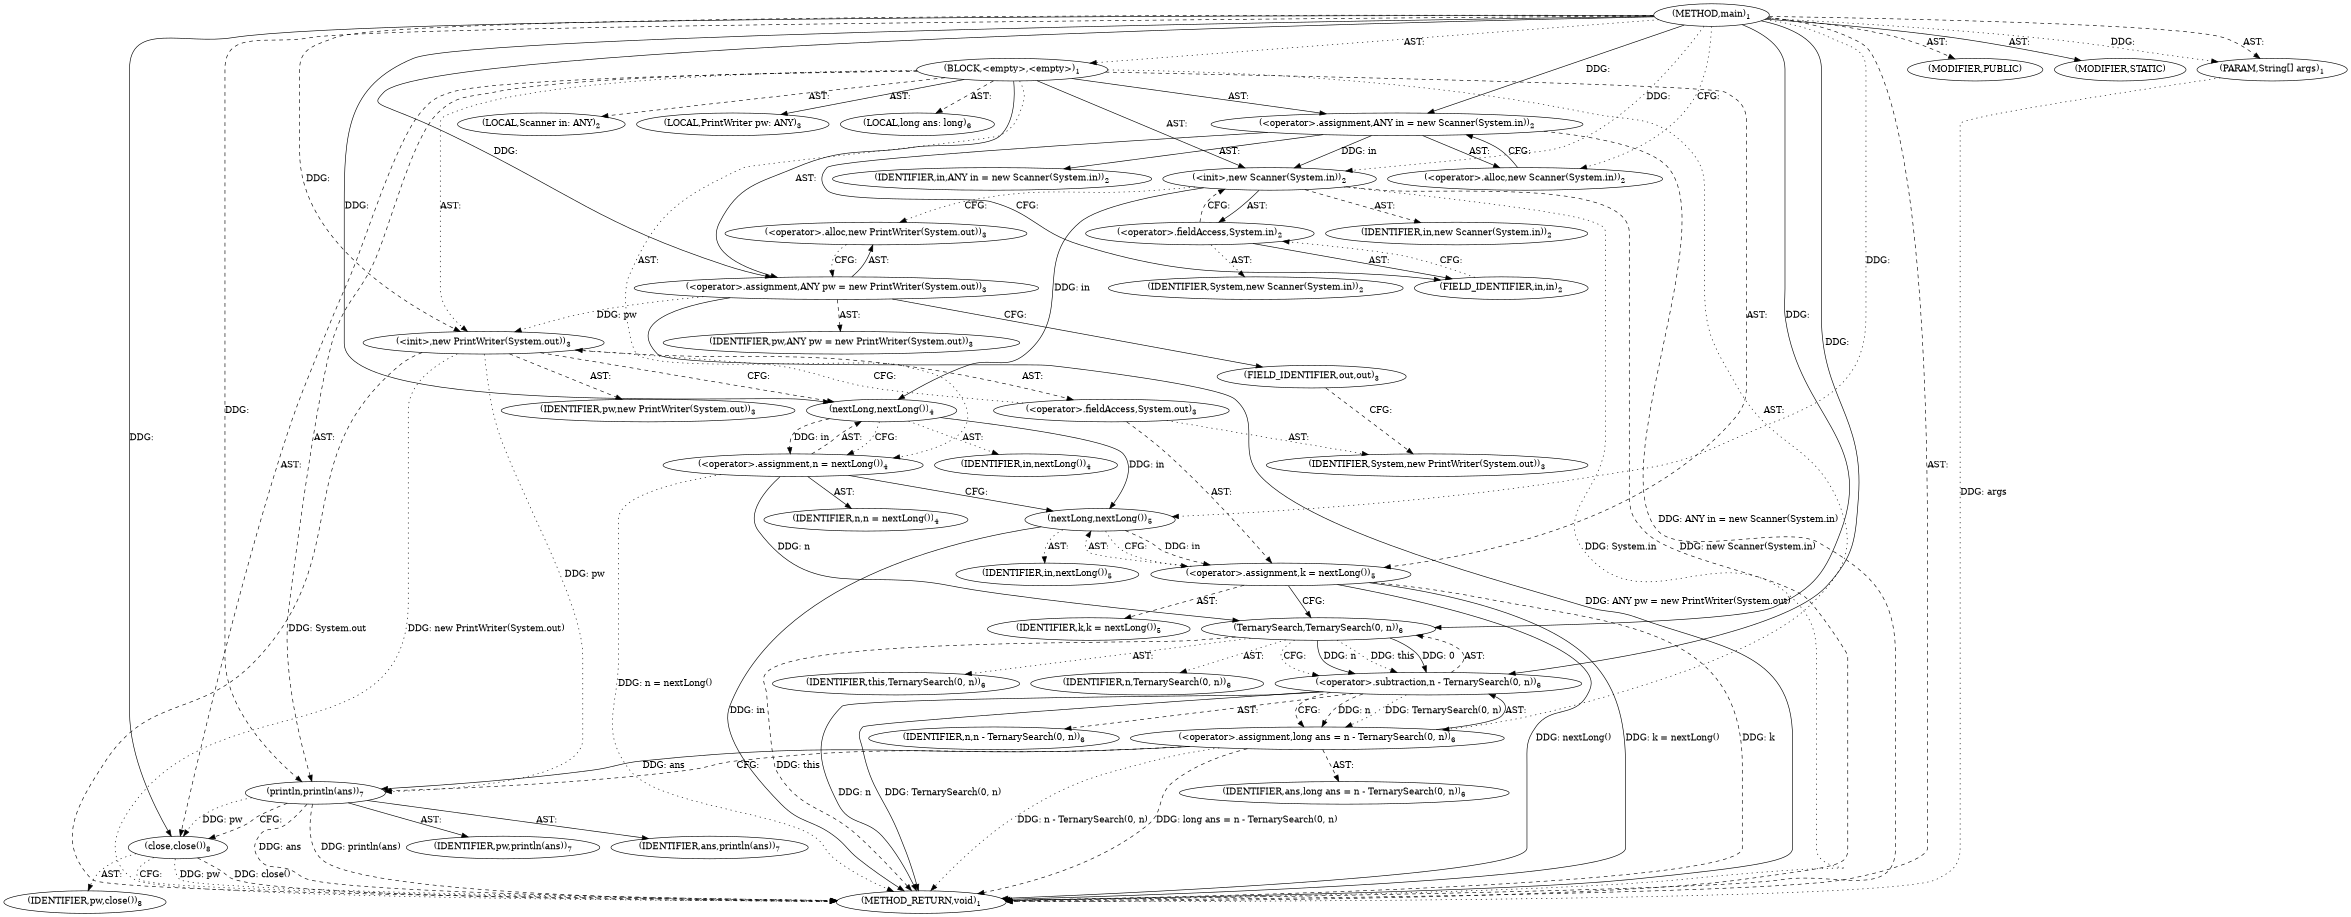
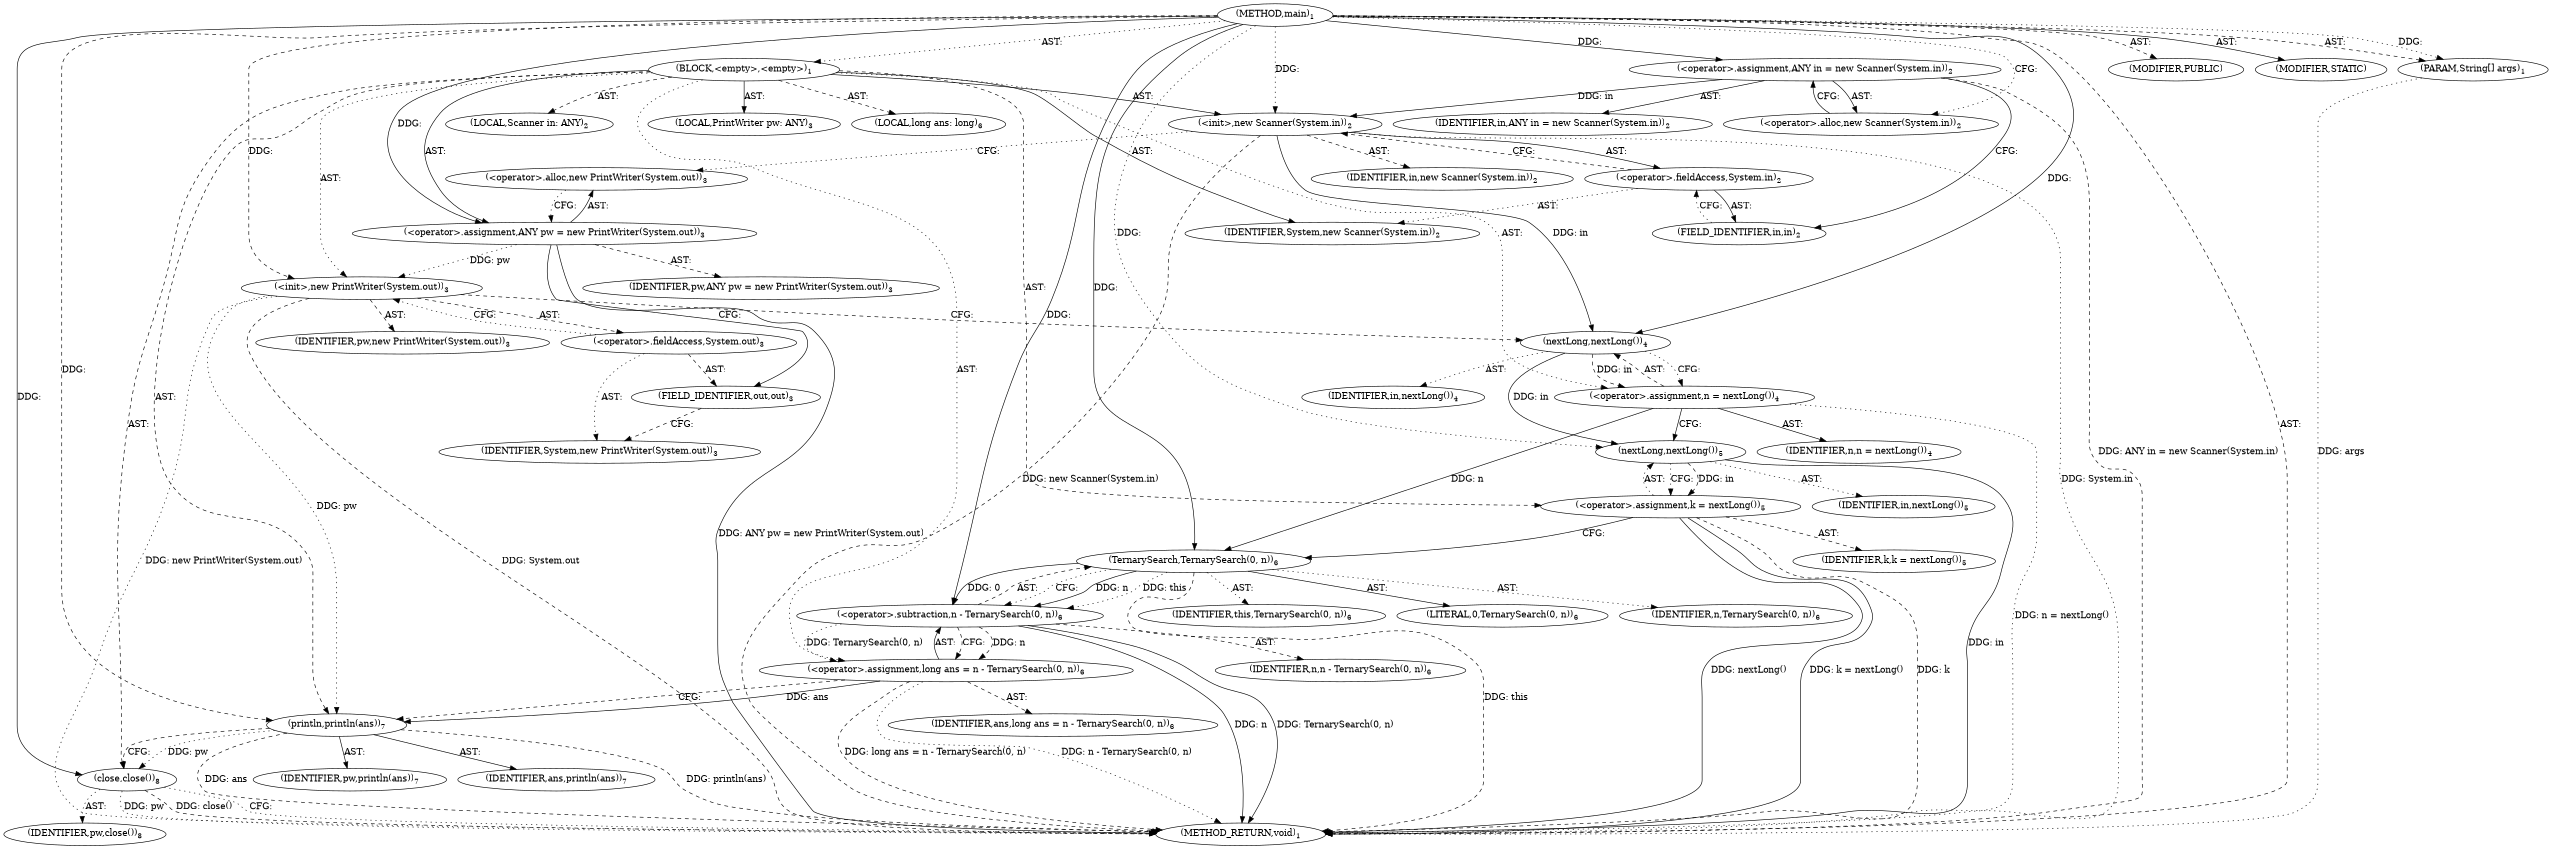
(1196, 96) -> (1070, 118)
(1201, 486) -> (700, 368)
none -> (1502, 616)
